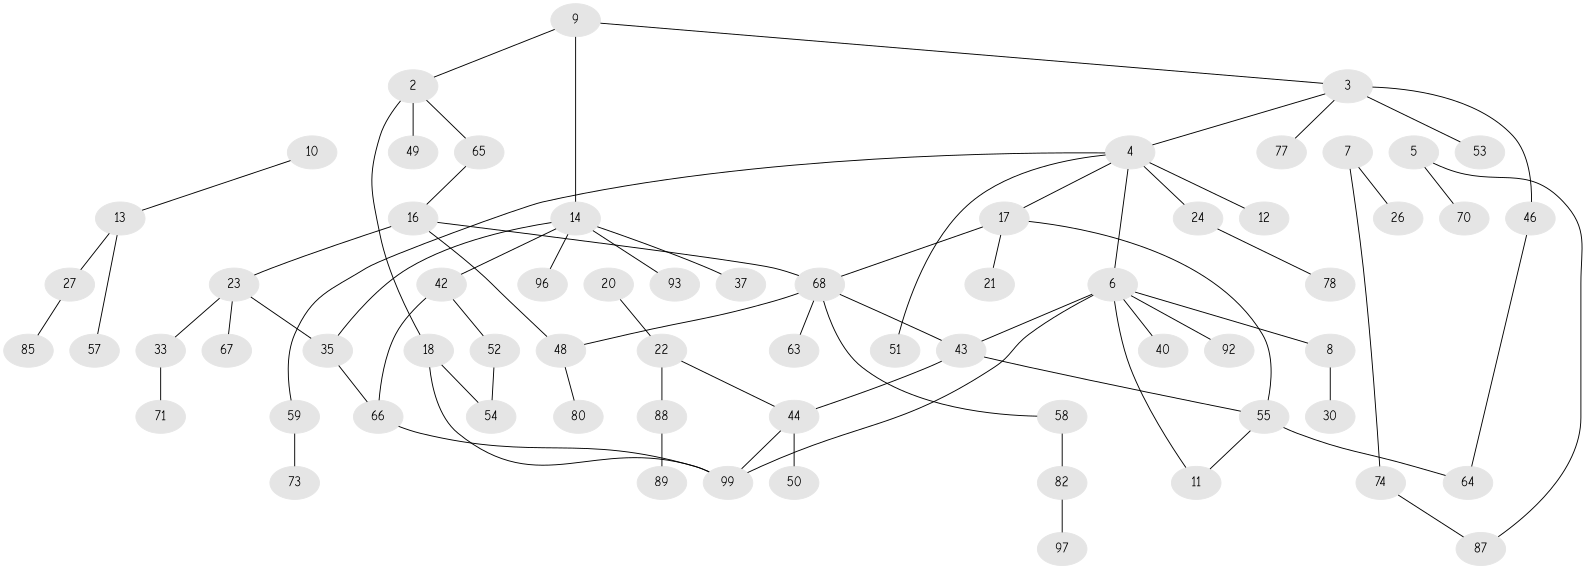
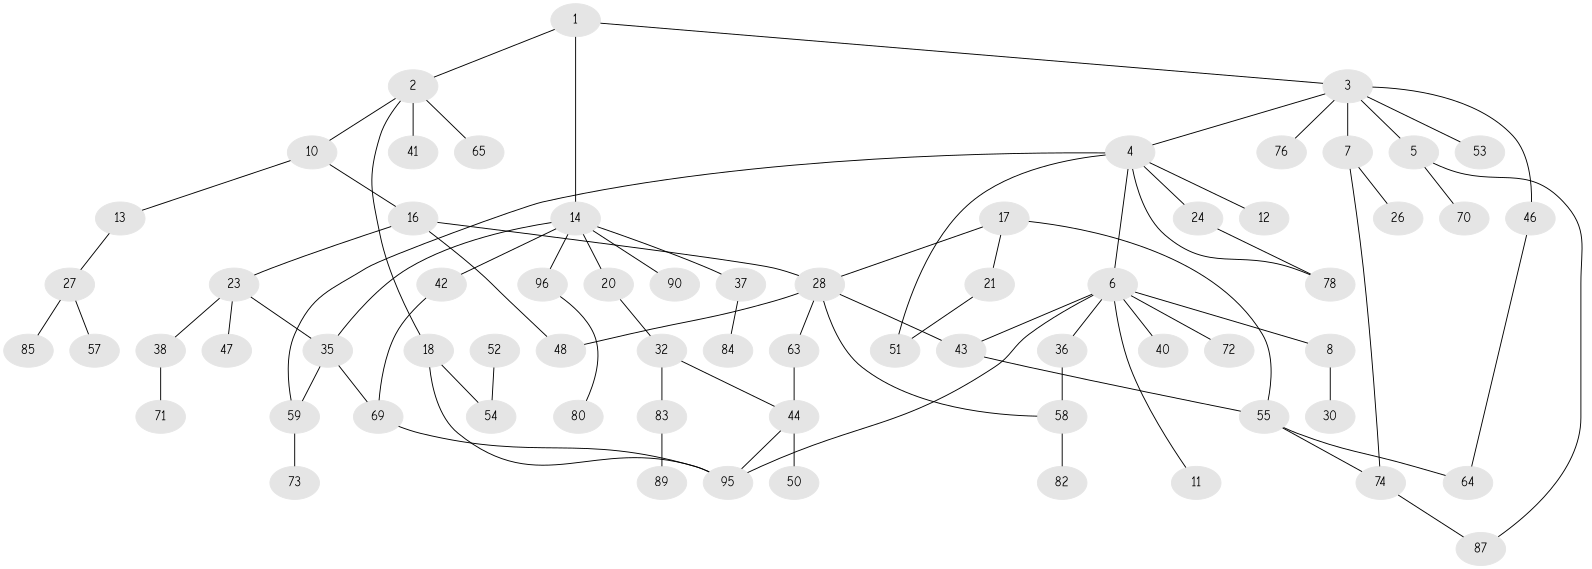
(576, 20) -> (576, 20)
none -> (363, 119)
none -> (1348, 119)
none -> (1381, 119)
(413, 152) -> (413, 152)
(1282, 152) -> (1282, 152)
(446, 185) -> (363, 186)
(1067, 185) -> (1199, 254)
none -> (592, 252)
(107, 285) -> (82, 317)
(675, 285) -> (675, 285)
(820, 285) -> (820, 285)
(468, 318) -> none
none -> (942, 318)
(161, 351) -> (161, 351)
(227, 351) -> (227, 351)
(662, 351) -> (662, 351)
none -> (728, 351)
none -> (1062, 351)
(1229, 351) -> (1229, 351)
none -> (311, 384)
(570, 384) -> (597, 349)
(879, 386) -> (794, 384)
(378, 417) -> (378, 417)
(662, 417) -> (662, 417)
(1230, 450) -> (1322, 450)
(728, 483) -> (728, 483)
(1062, 549) -> none
